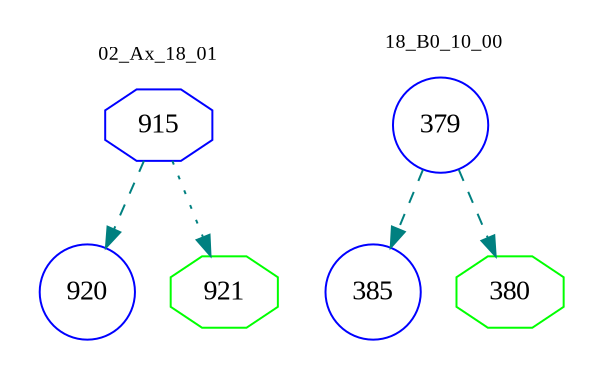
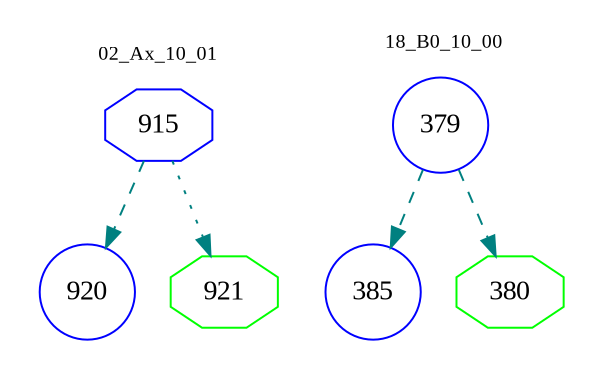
(159, 55) -> (159, 55)
